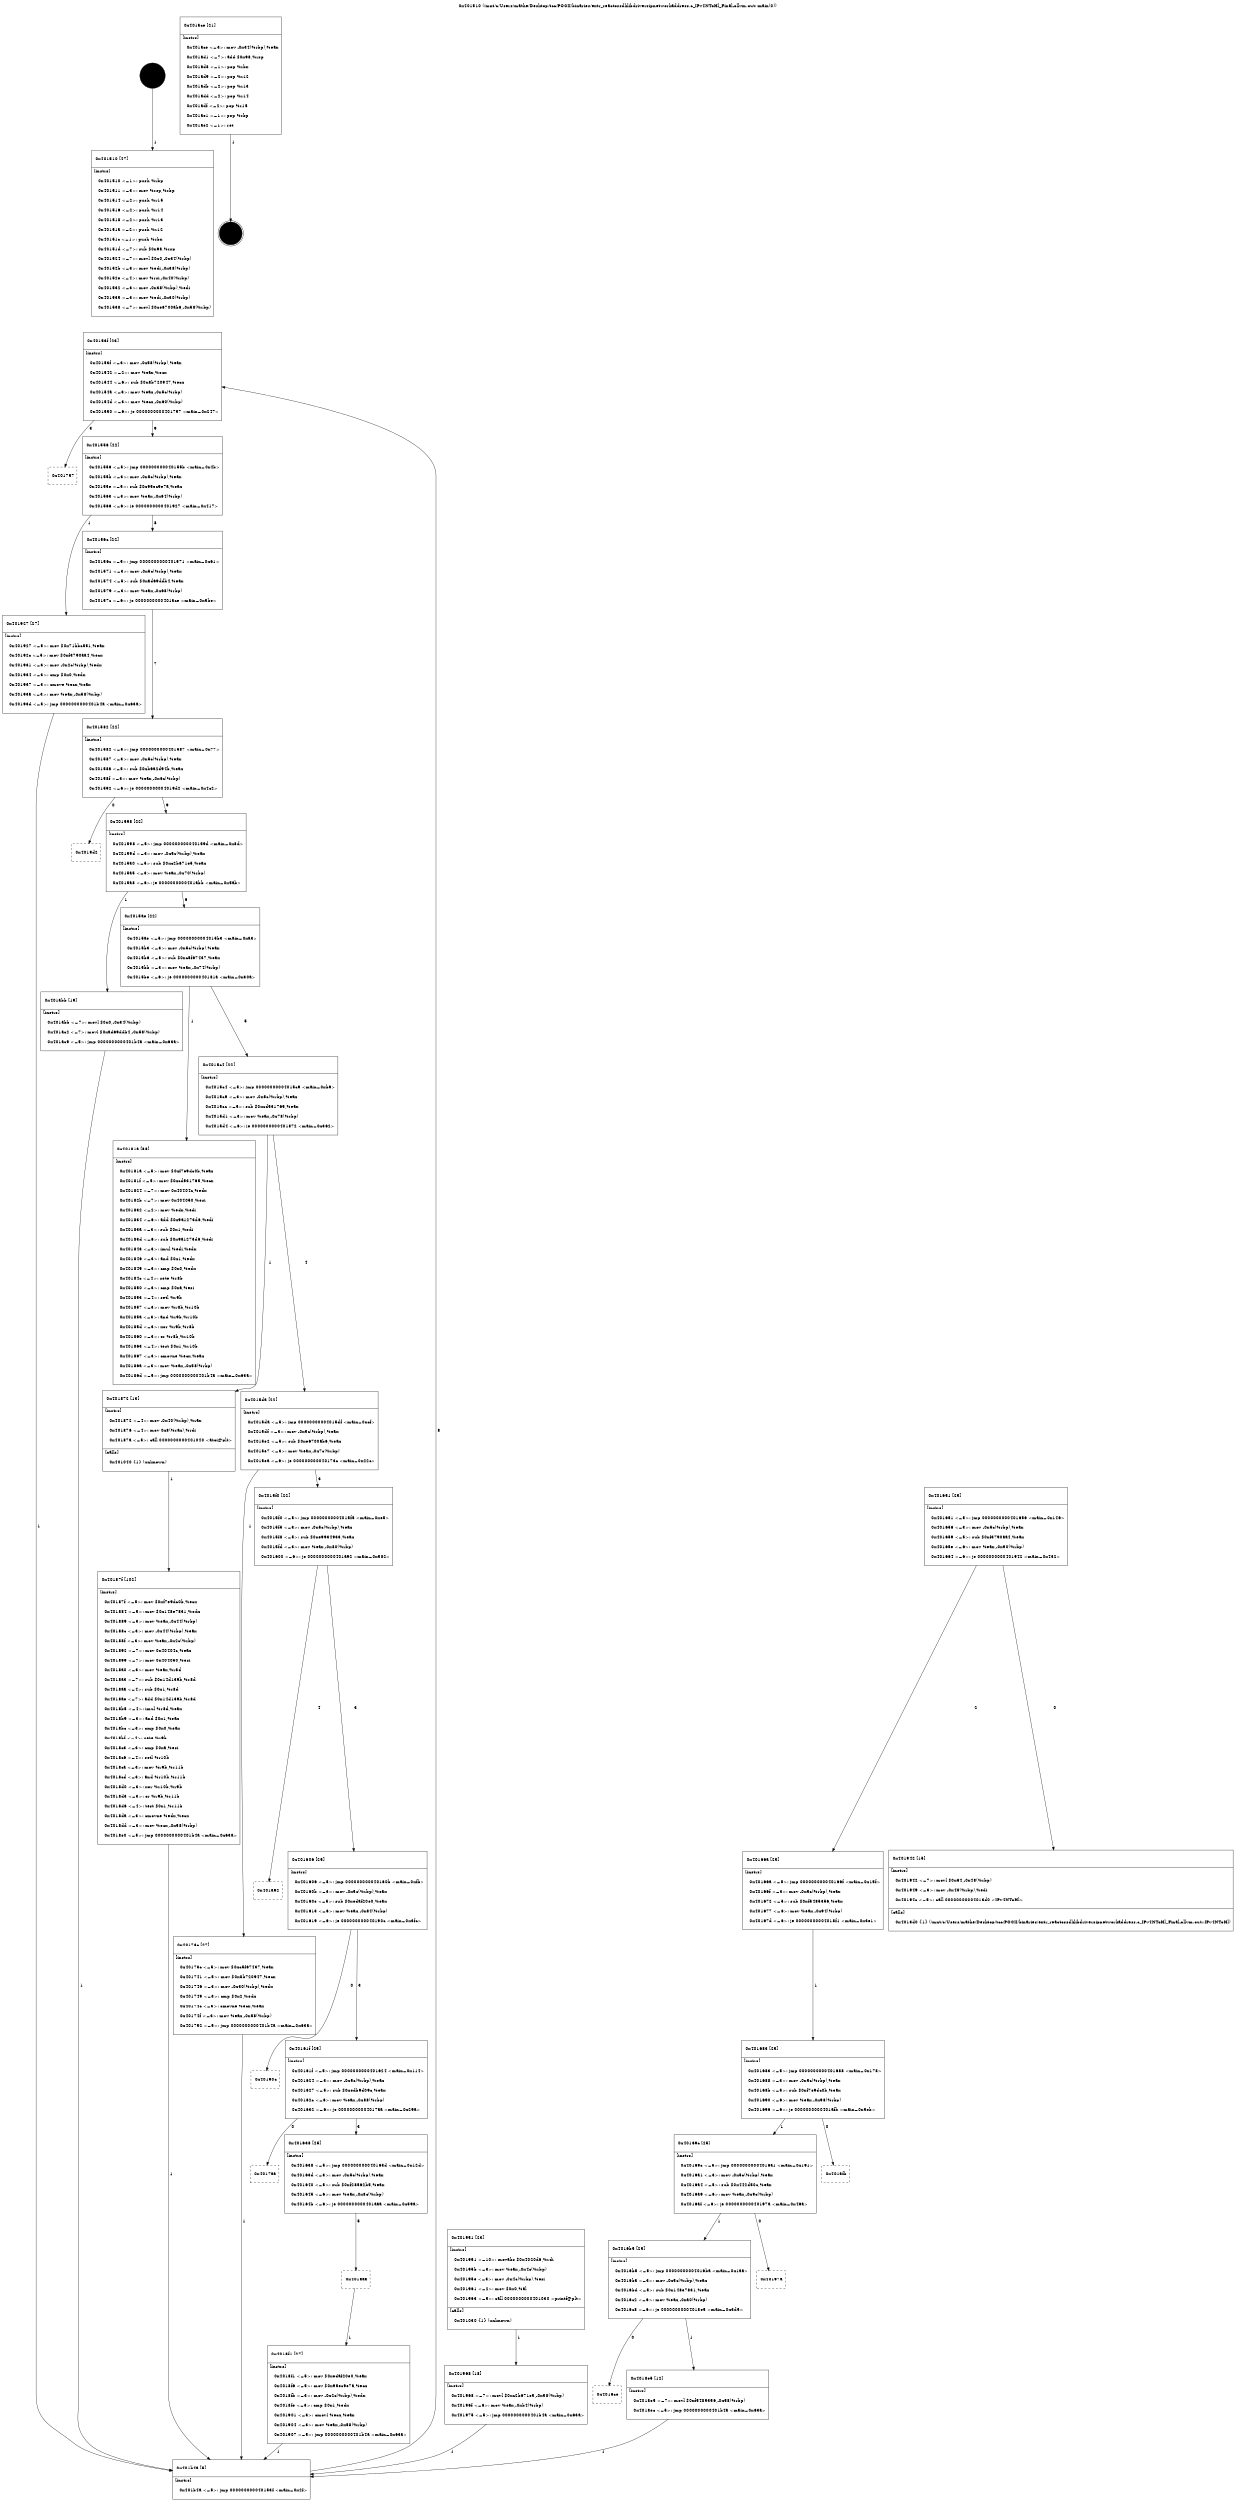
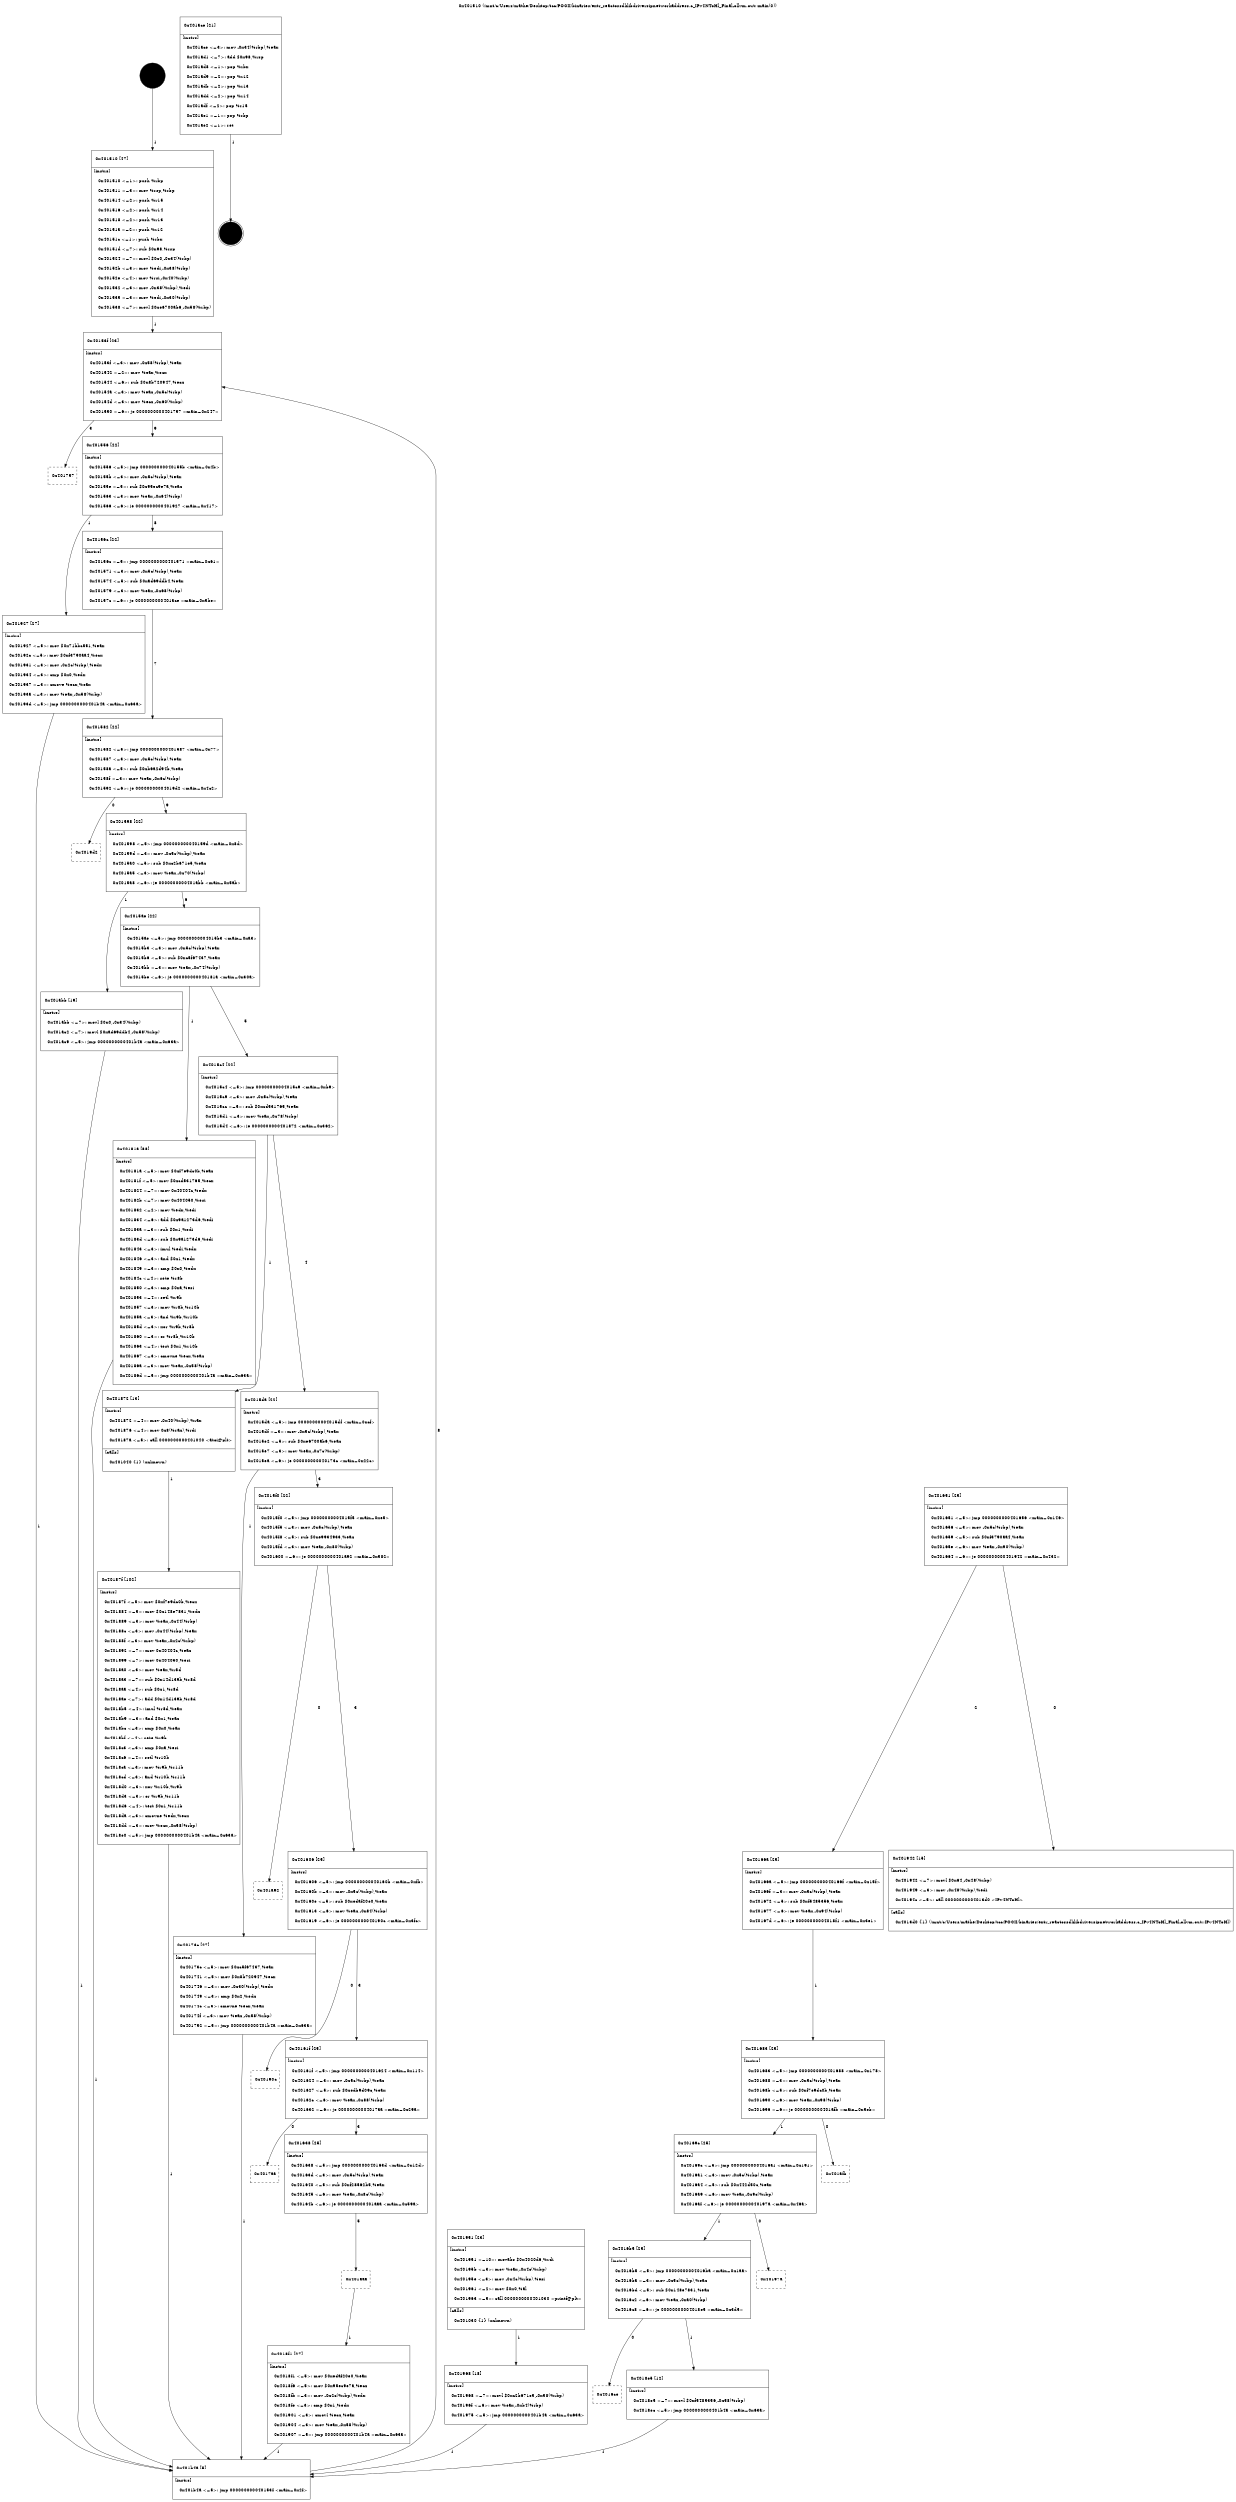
none -> (153, 323)
(319, 1708) -> (319, 1708)
none -> (93, 1932)
